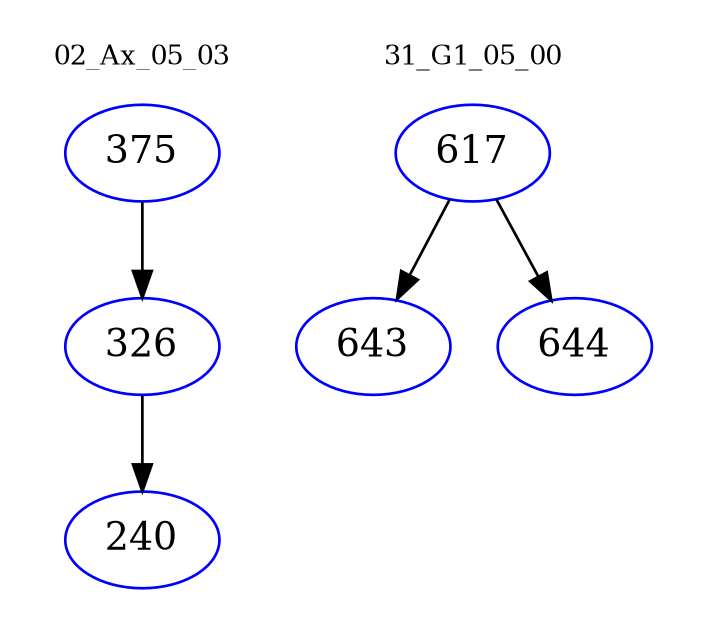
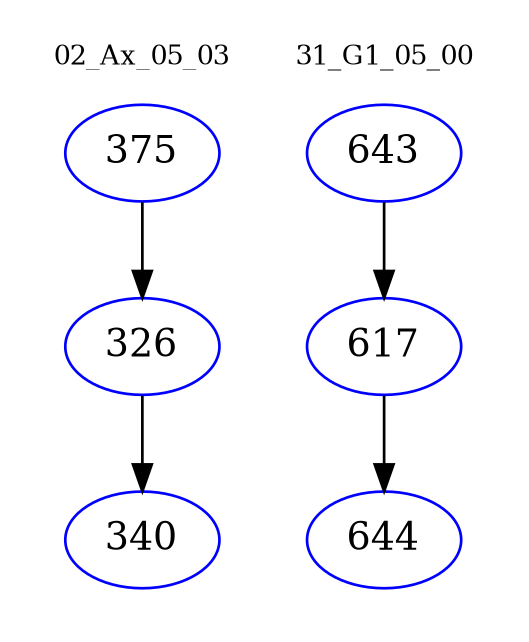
(430, 237) -> (384, 237)
(142, 540) -> (142, 540)
